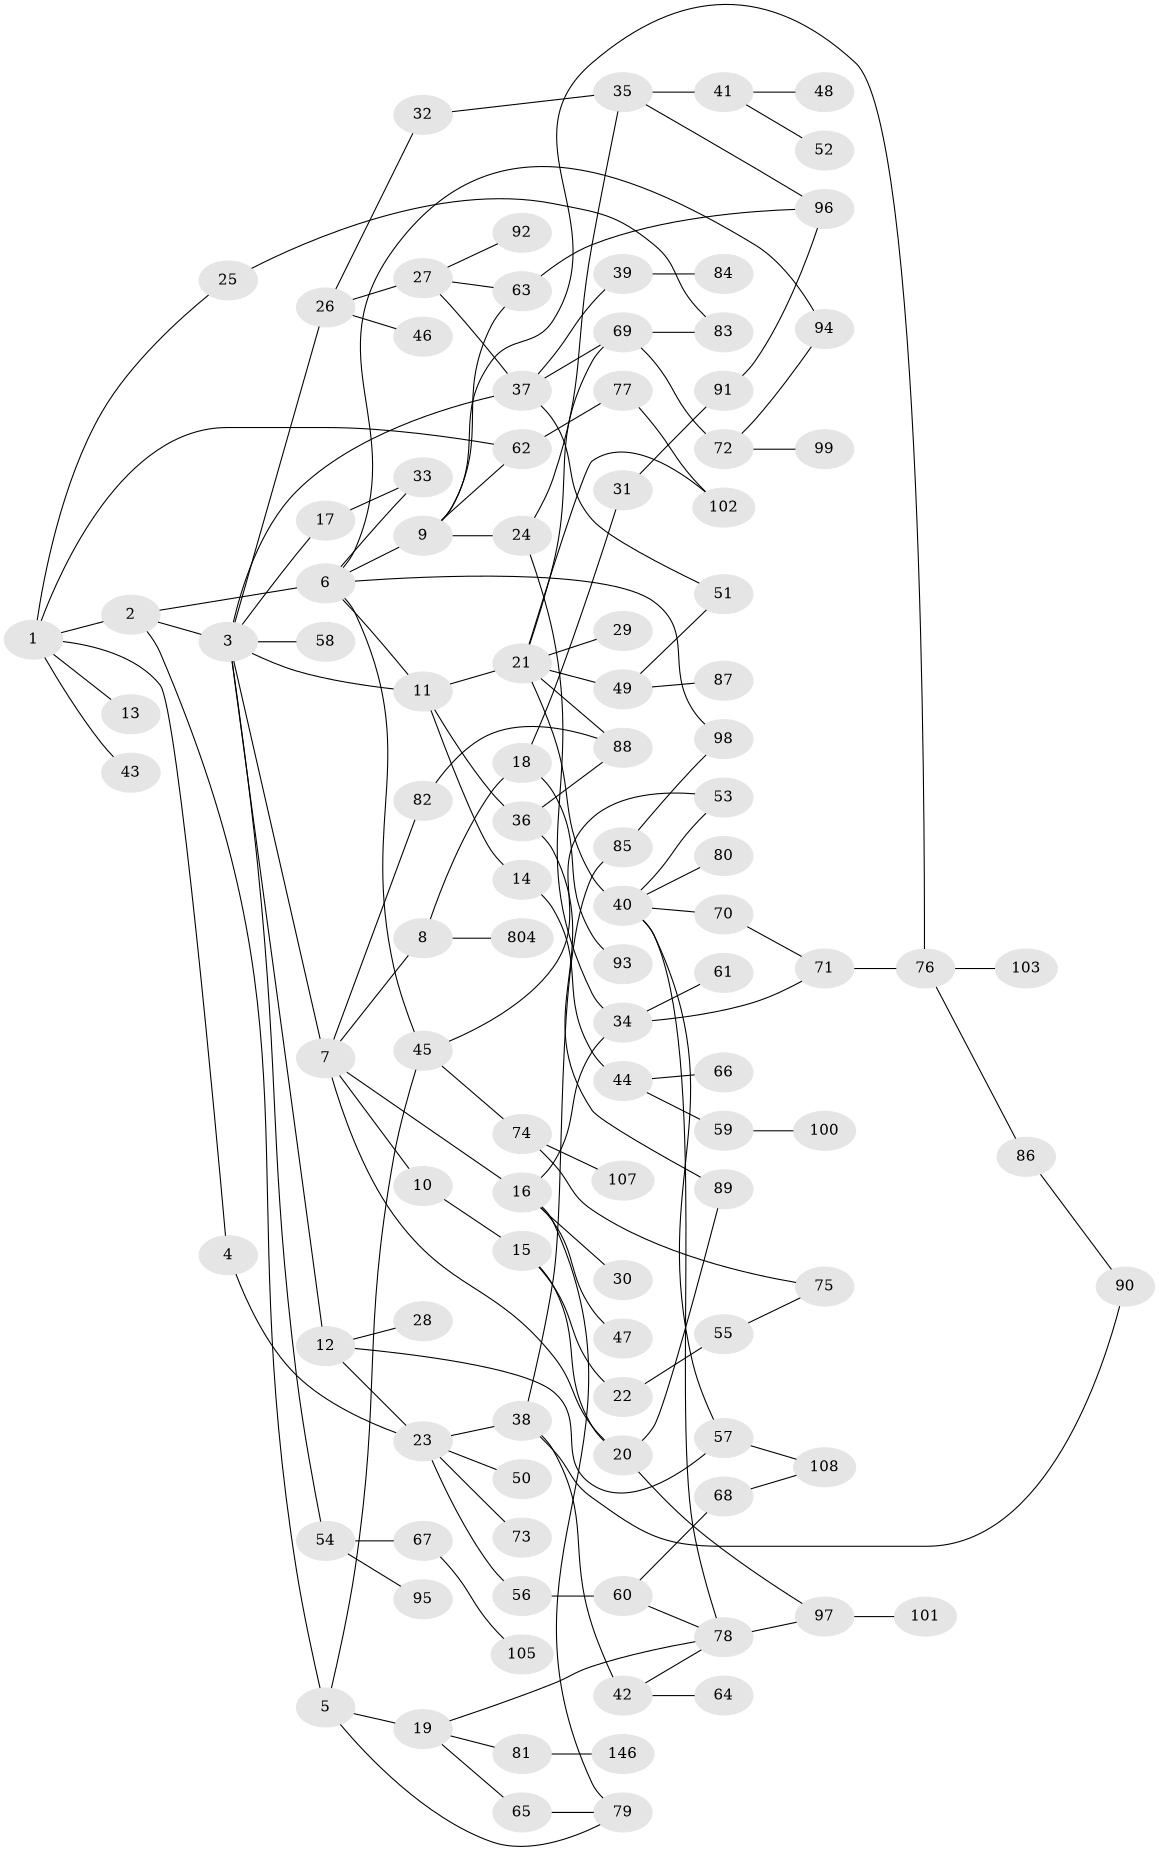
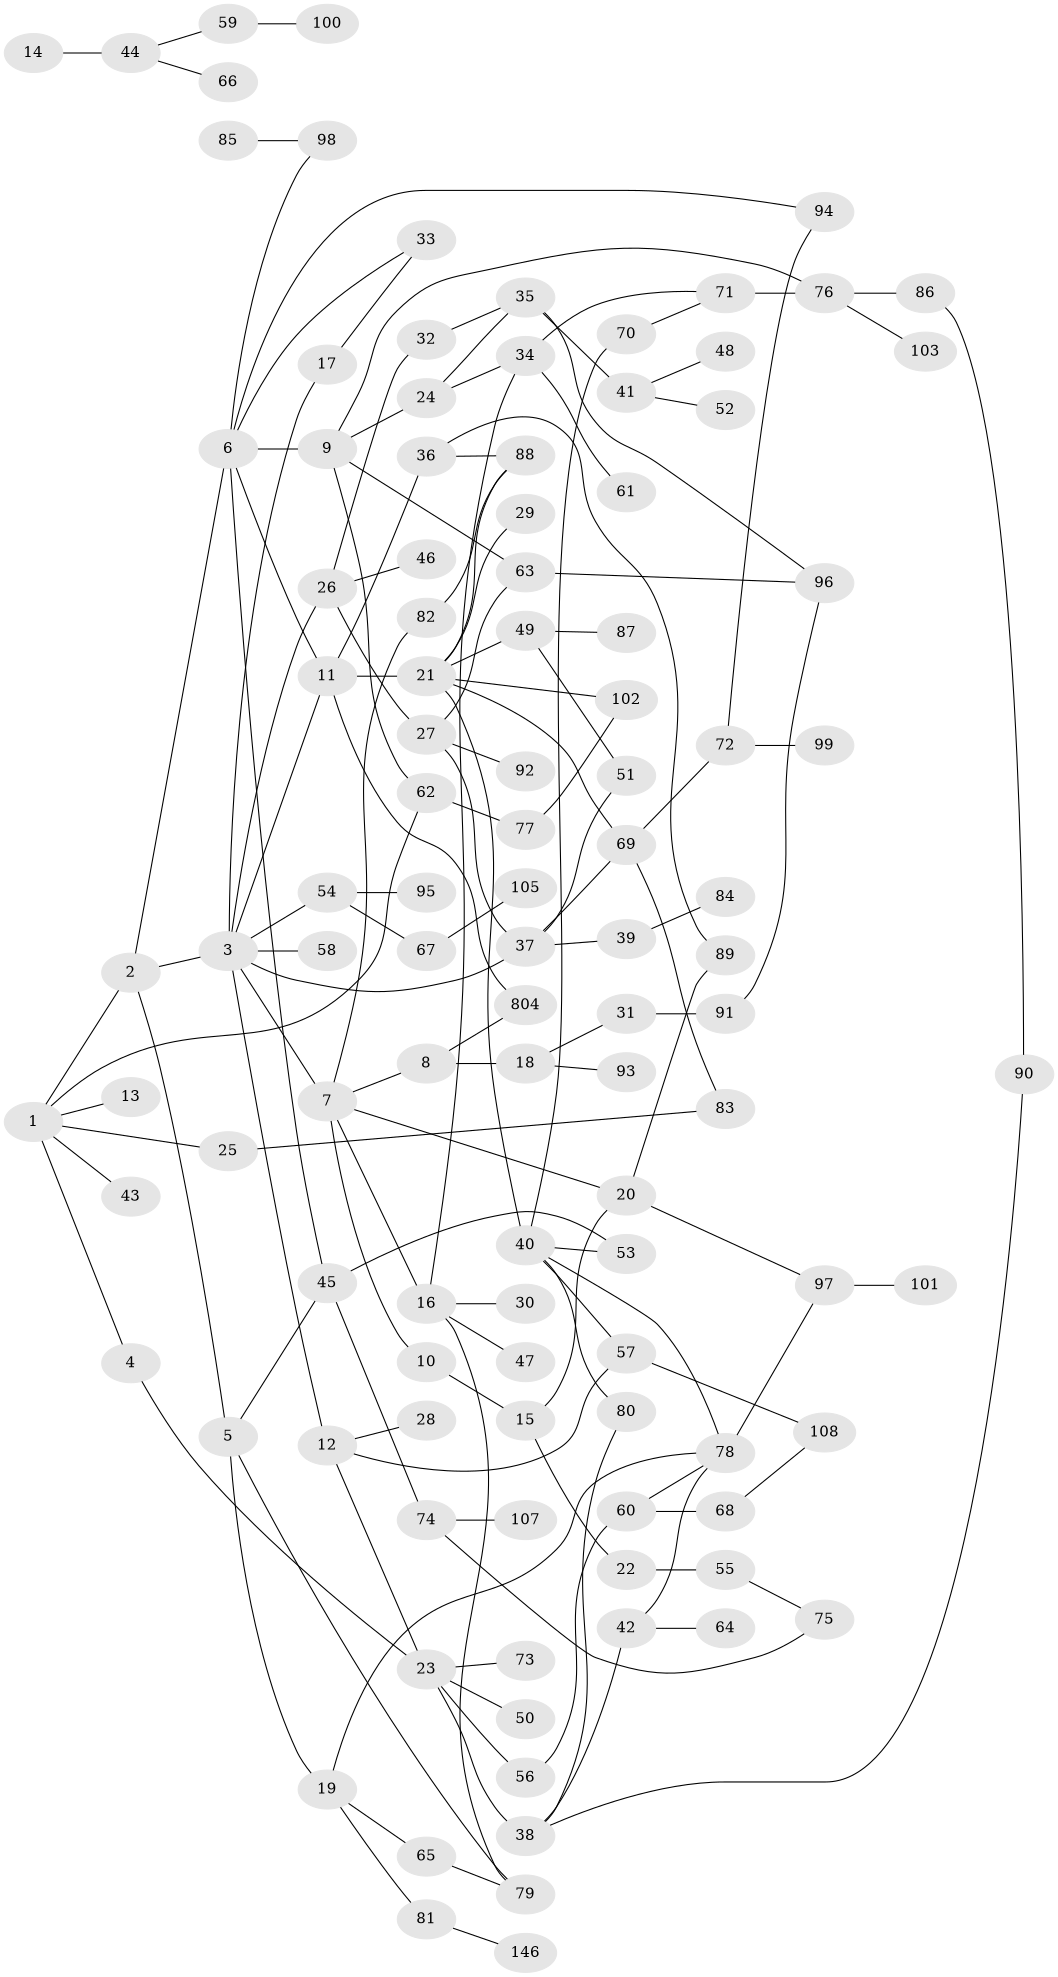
(462, 790) -> (425, 842)
(561, 1130) -> (585, 1628)
